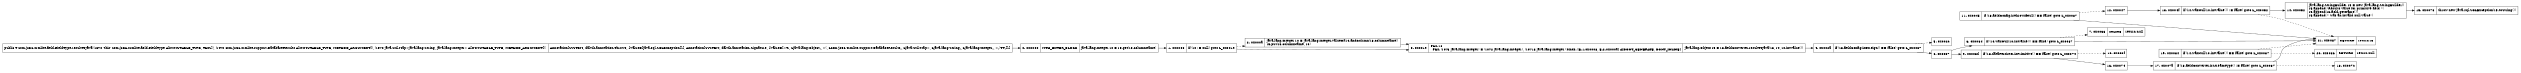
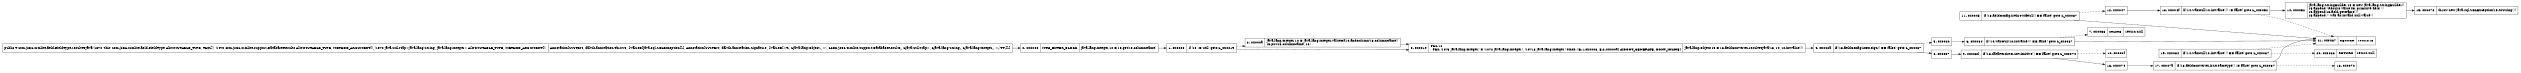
(1212, 48) -> (1212, 48)
(1961, 48) -> (1957, 42)
